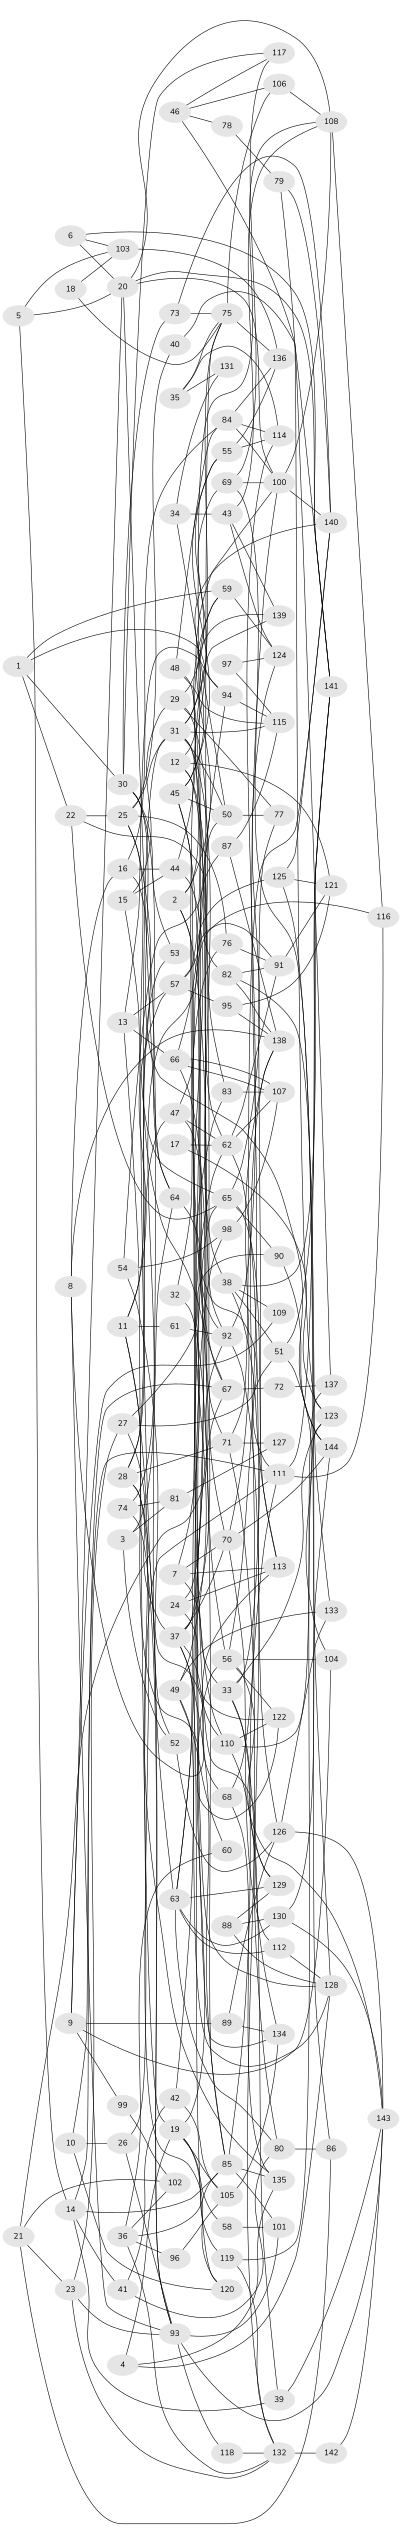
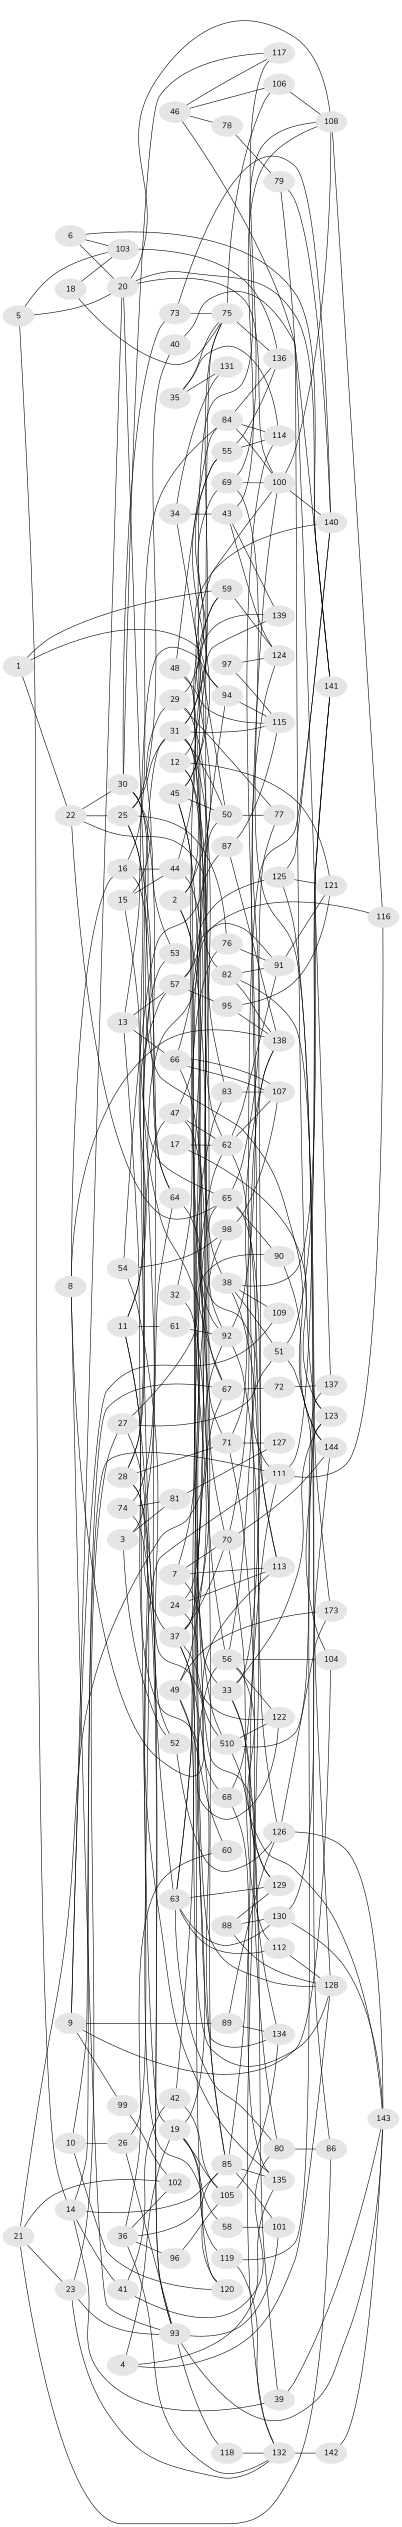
(71, 725) -> (97, 800)
(331, 1611) -> (331, 1611)
(227, 1744) -> (227, 1744)
